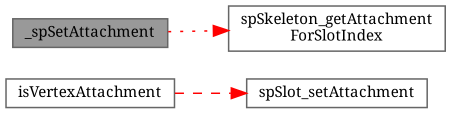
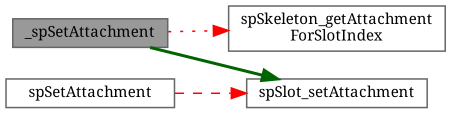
none -> (206, 61)
(90, 93) -> (90, 93)
